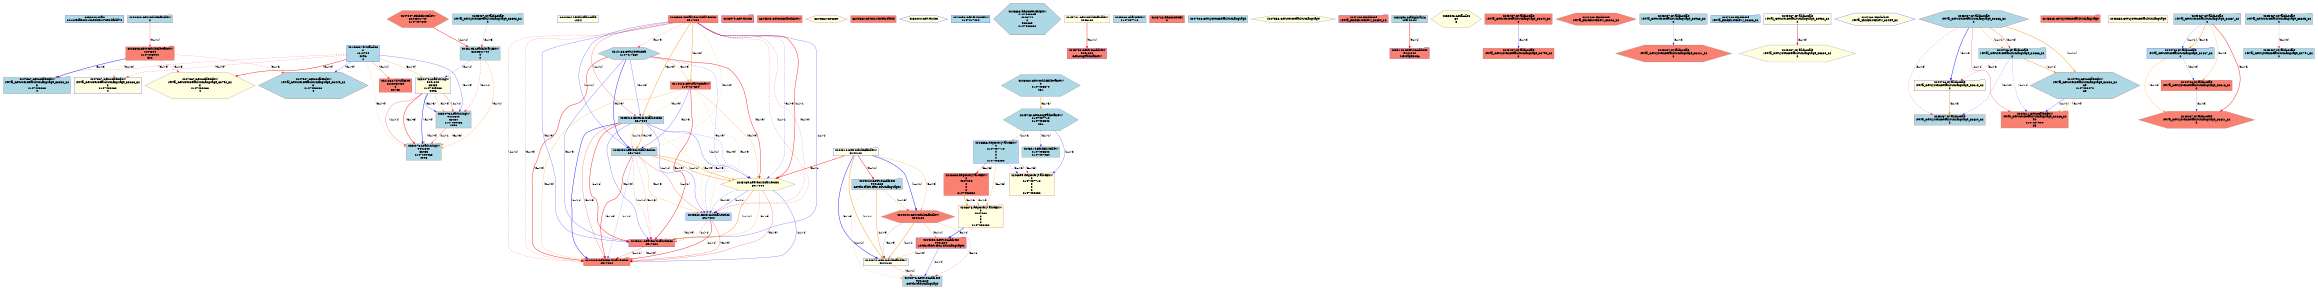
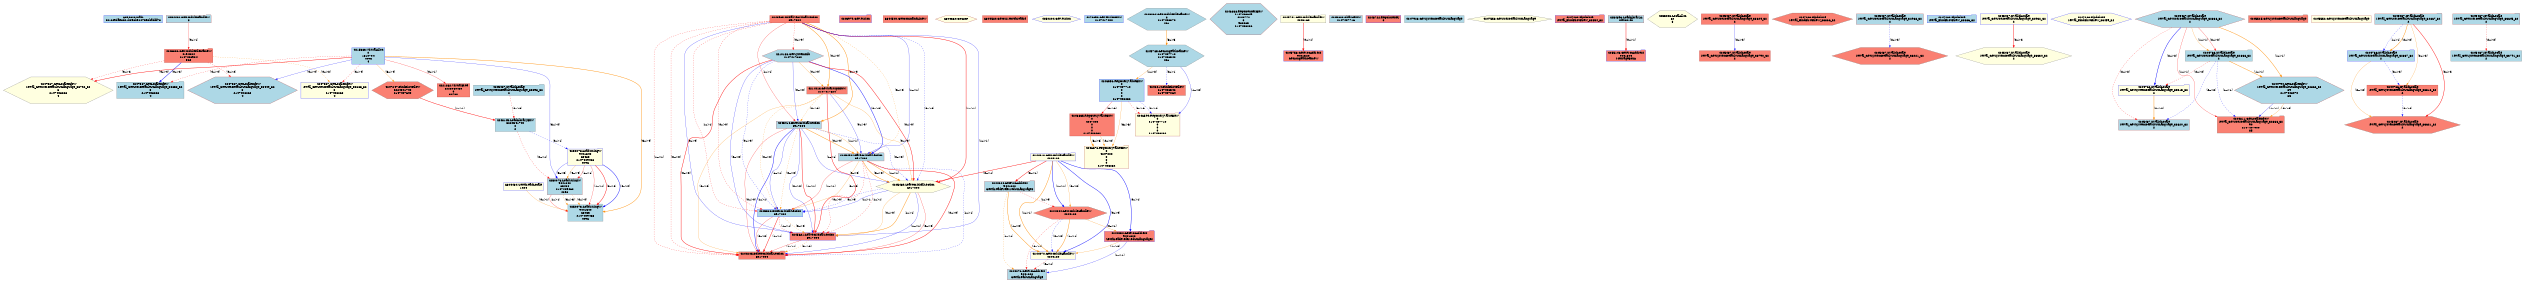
(1167, 19) -> (1383, 19)
(401, 66) -> (385, 72)
(377, 109) -> (588, 70)
(487, 114) -> (544, 204)
(1041, 152) -> (1167, 90)
(957, 232) -> (1118, 173)
